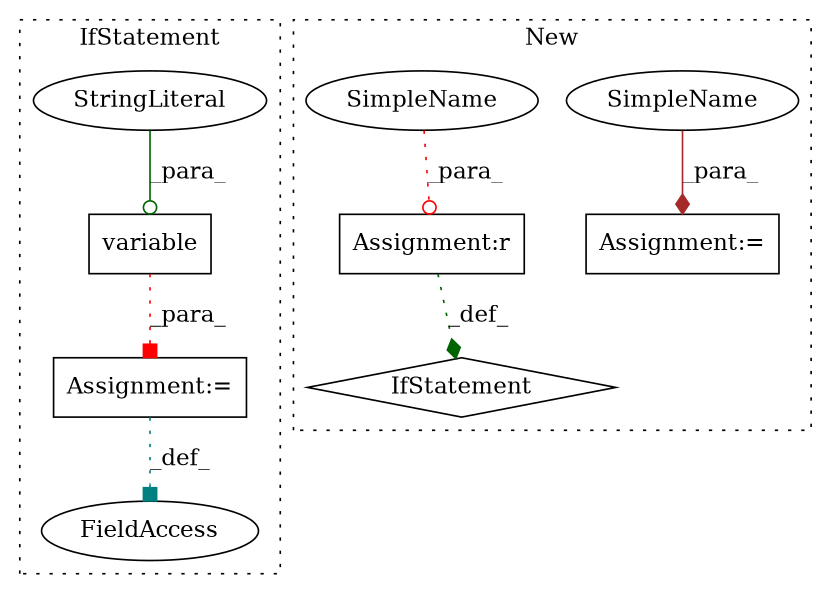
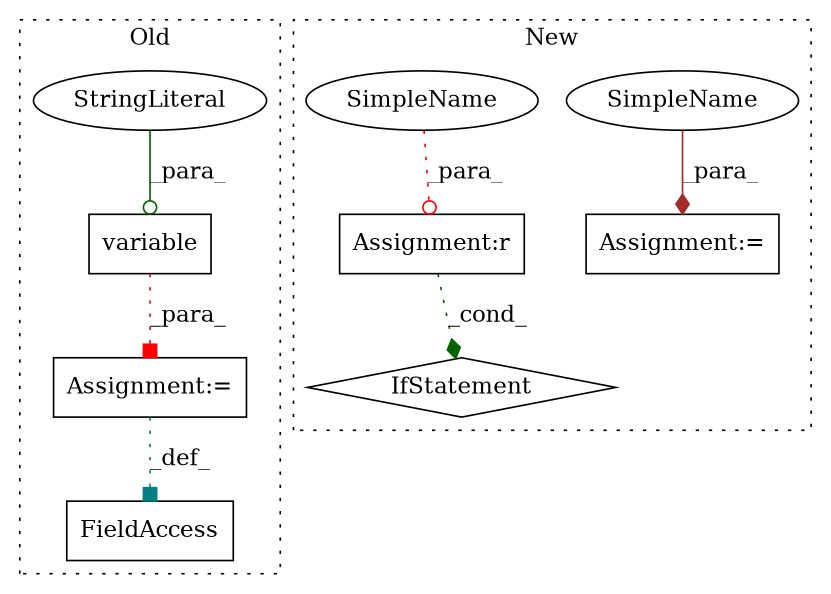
(150, 39) -> (150, 39)
(479, 316) -> (488, 316)
(150, 531) -> (150, 531)
